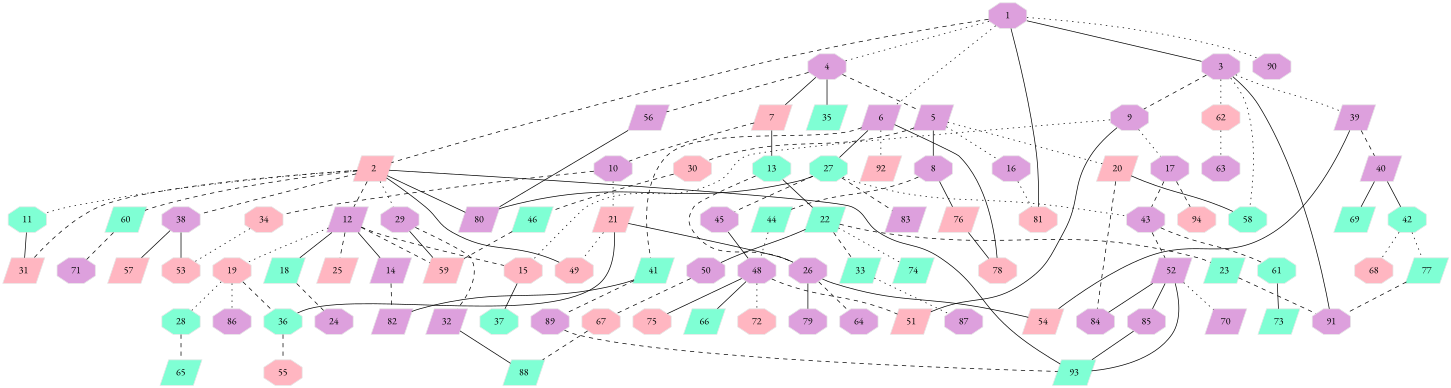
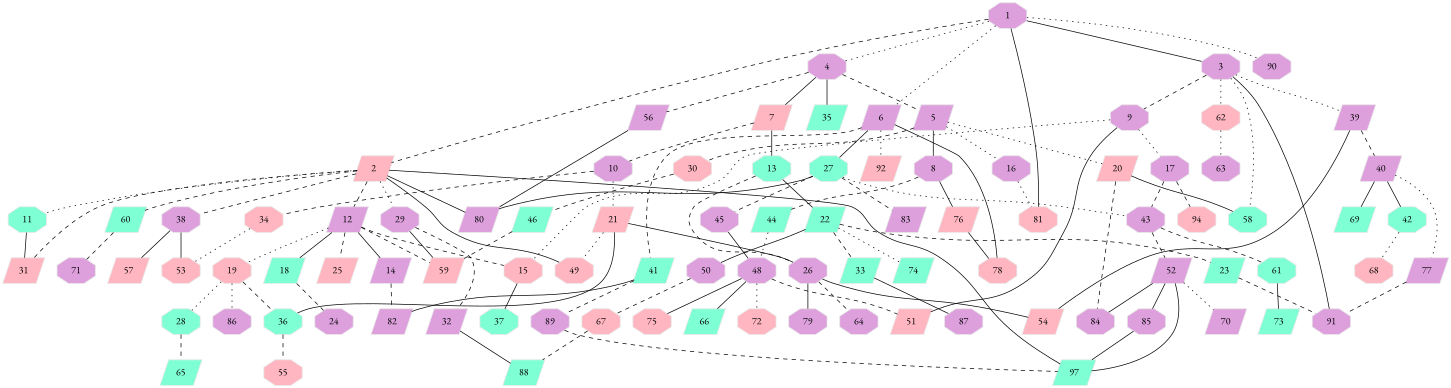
(1417, 245) -> (1433, 208)
(1427, 271) -> (1427, 271)
(908, 294) -> (908, 294)
(1074, 373) -> (1074, 373)
